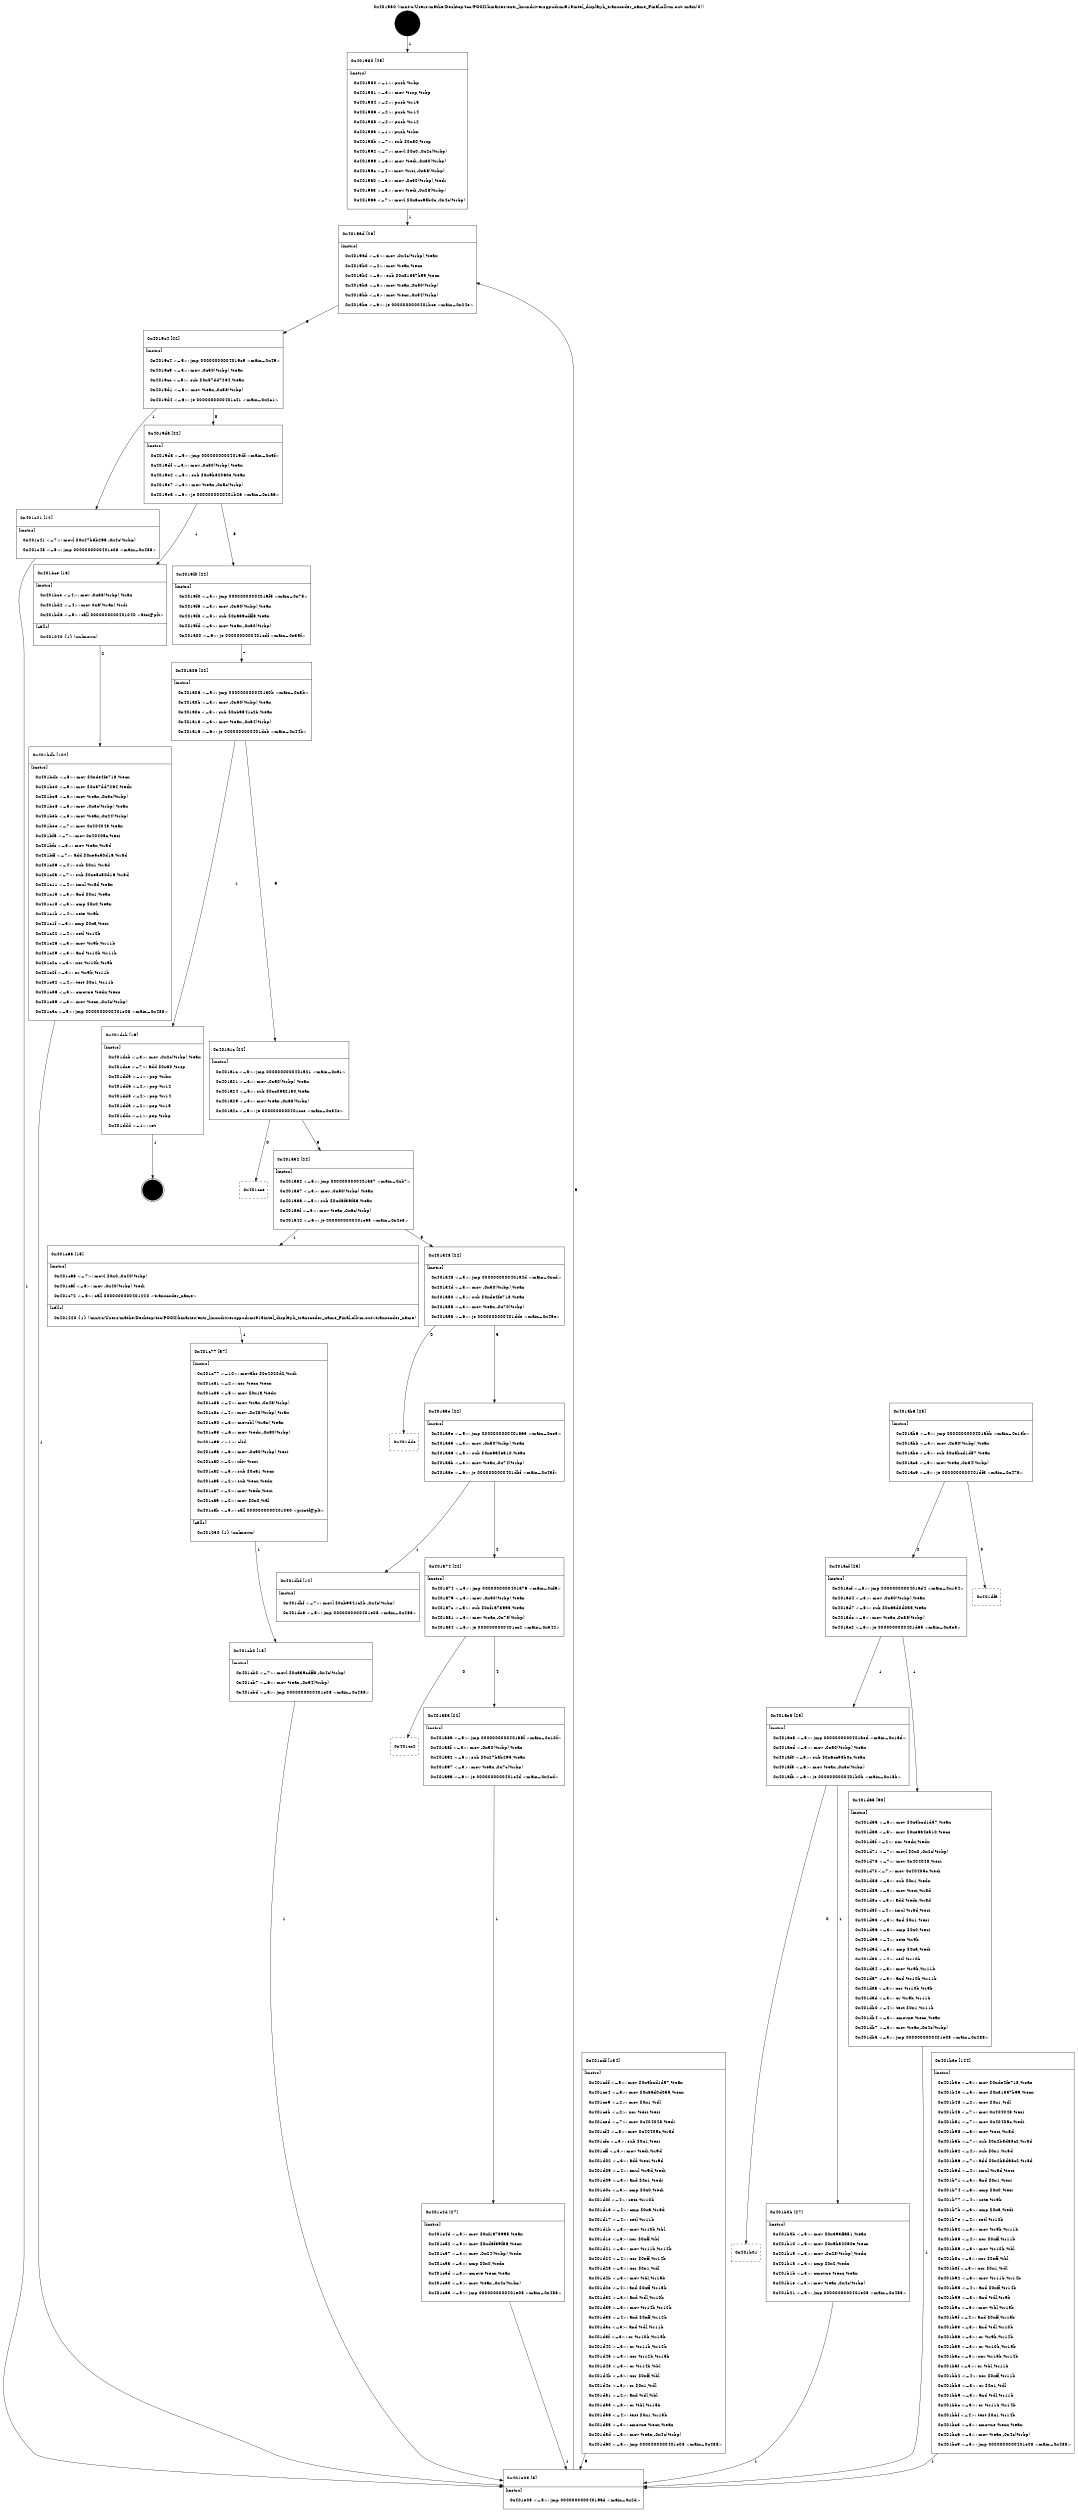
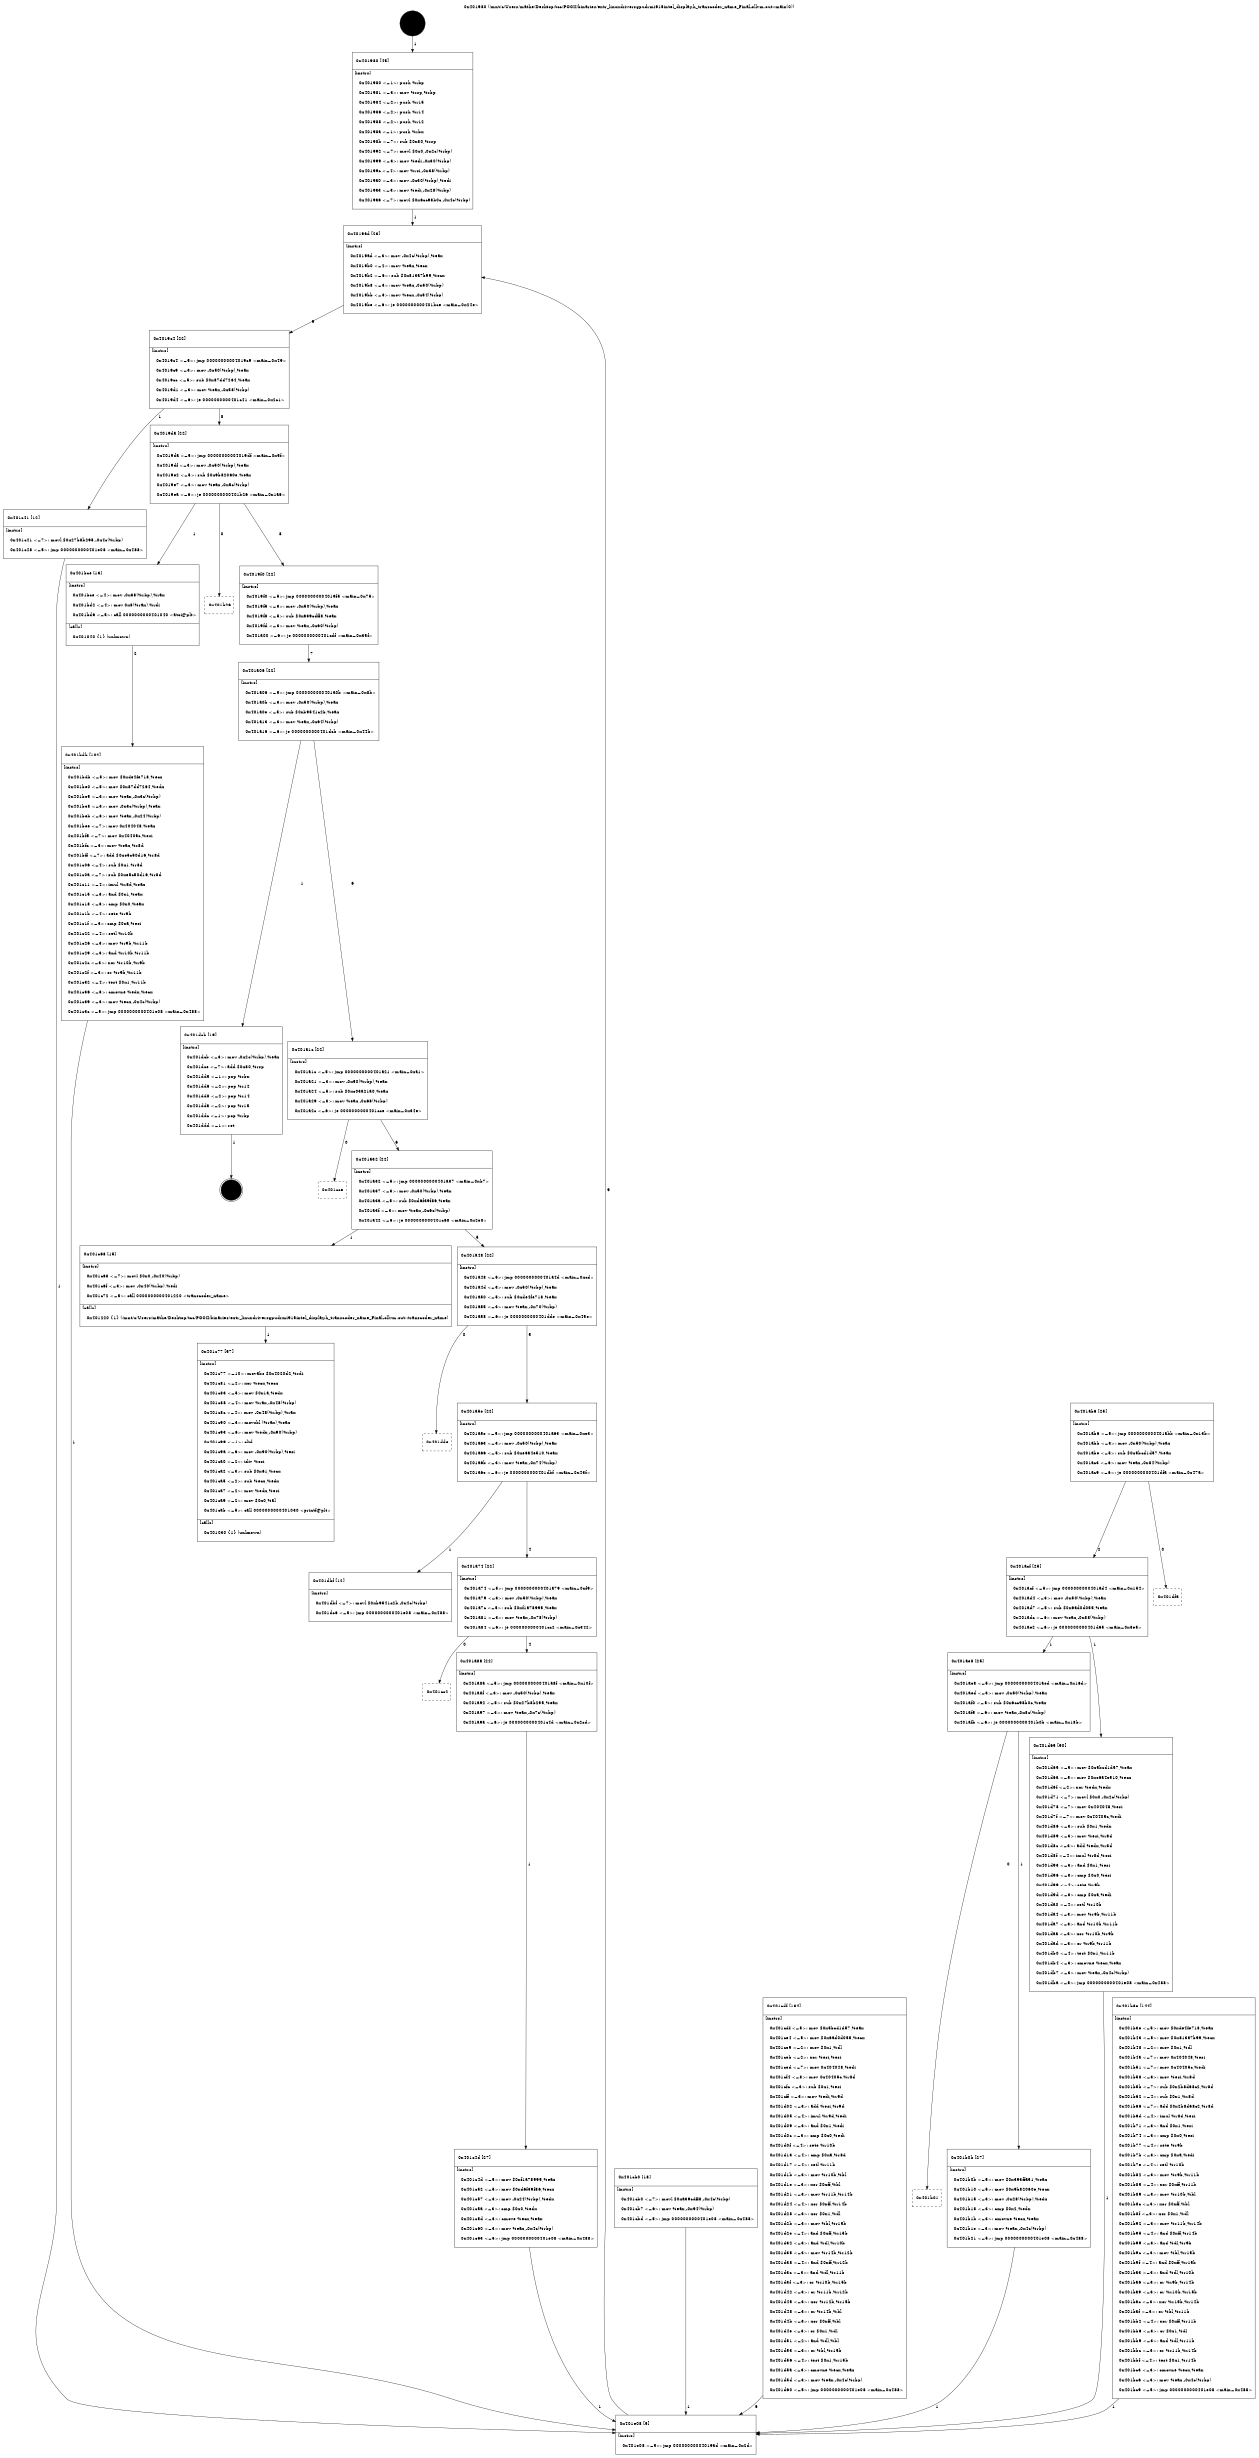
none -> (219, 605)
(497, 1550) -> (529, 1550)
(261, 1591) -> none
